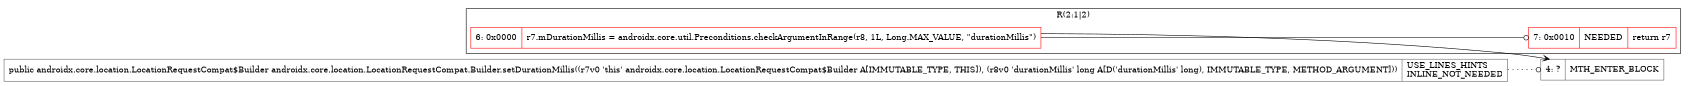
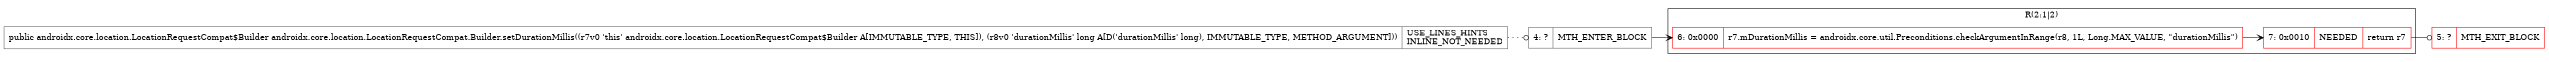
(1343, 38) -> (2250, 38)
none -> (2488, 38)
(1343, 42) -> (1659, 38)
